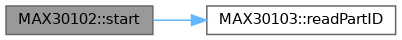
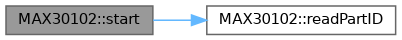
(301, 20) -> (301, 20)
